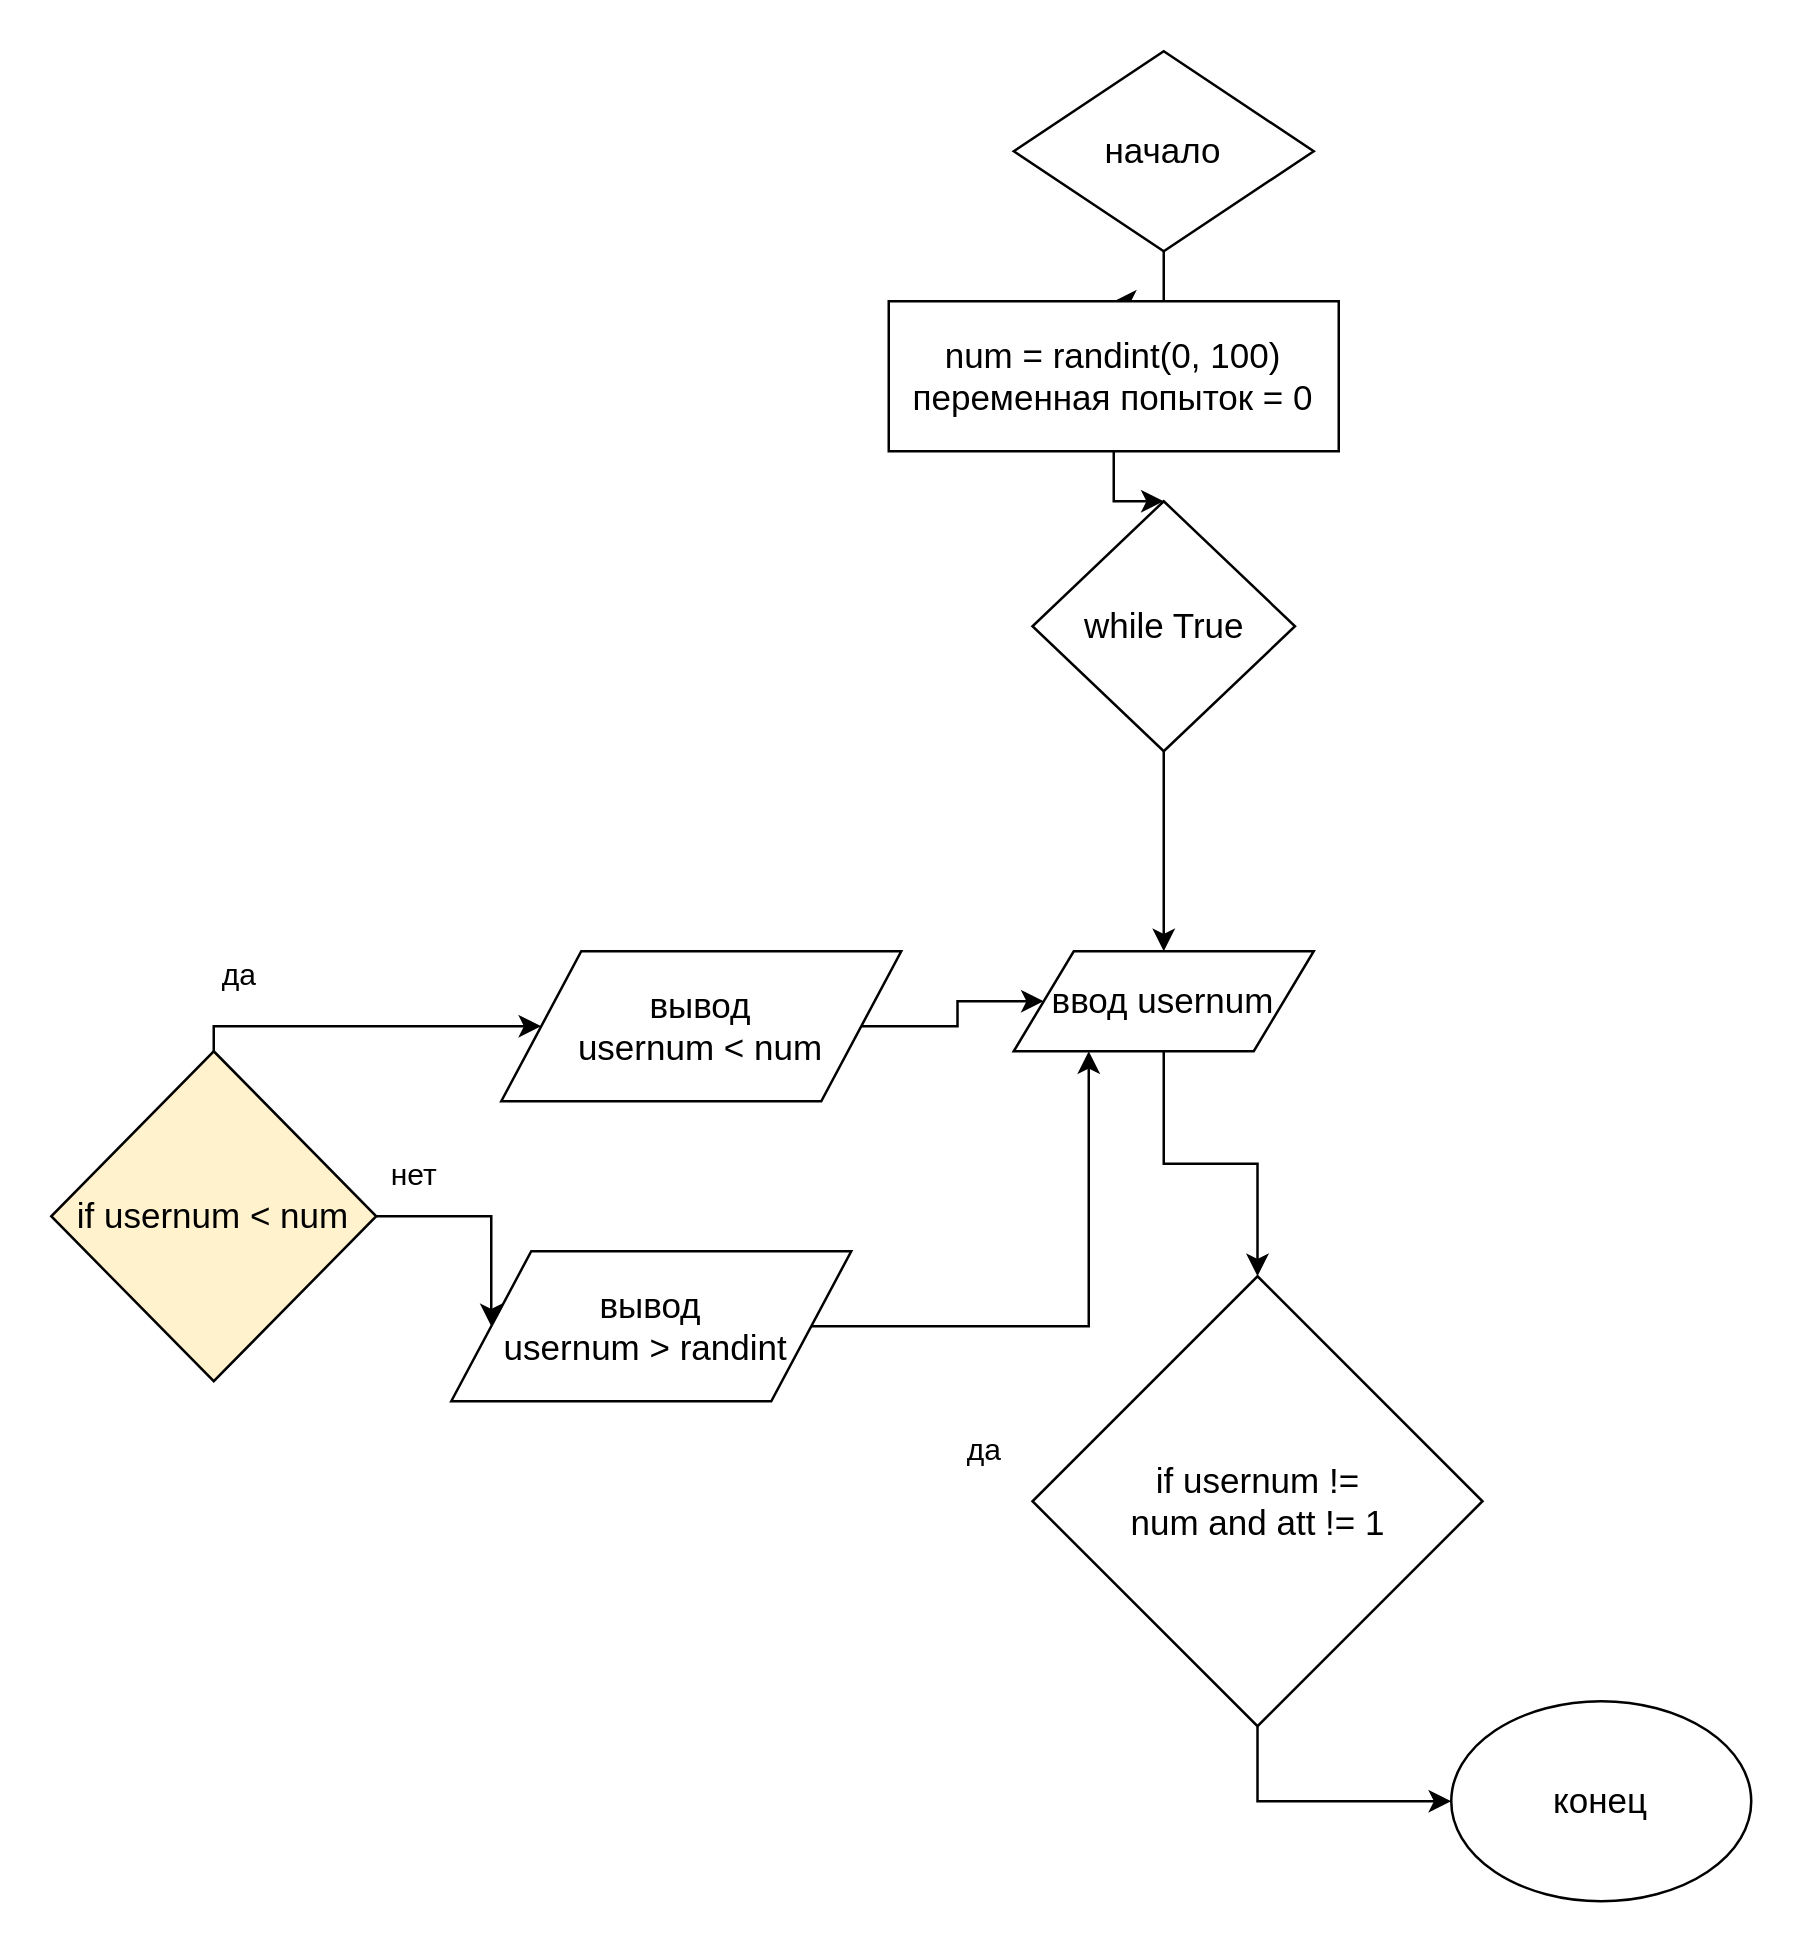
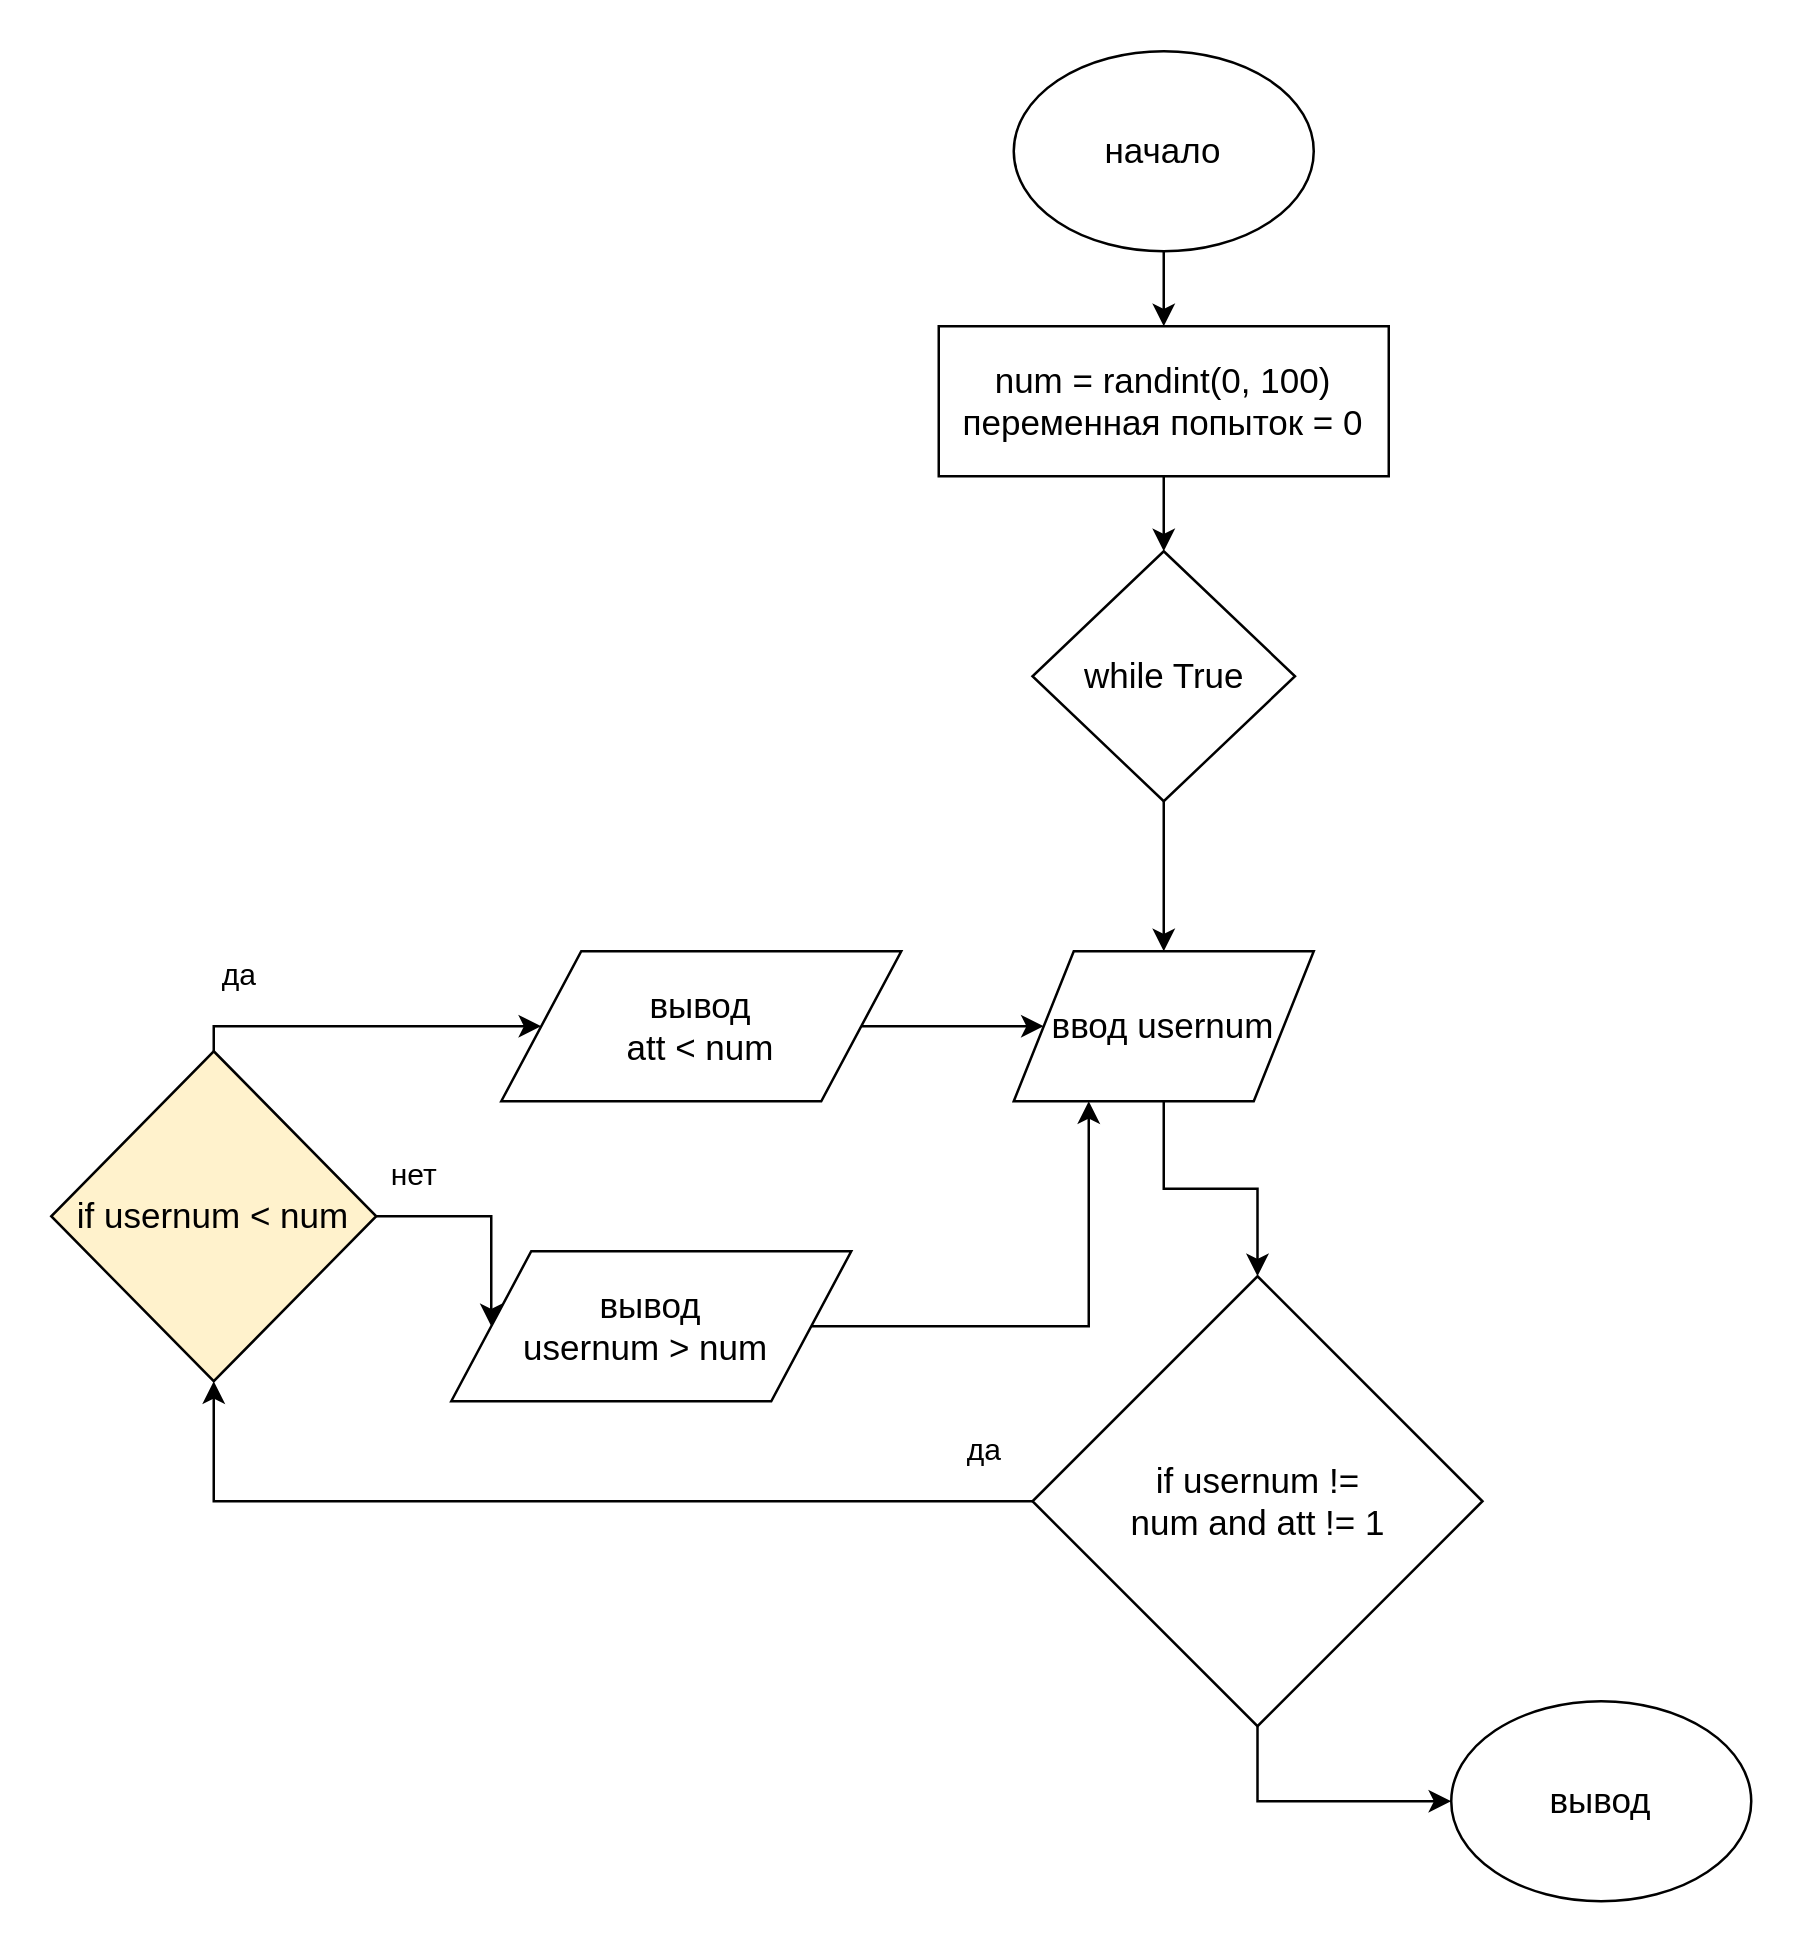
(1164, 151) -> (1164, 151)
(1114, 376) -> (1164, 401)
(1164, 626) -> (1164, 676)
(1164, 1001) -> (1164, 1026)
(701, 1026) -> (701, 1026)
(651, 1326) -> (651, 1326)
none -> (571, 1501)
(1601, 1801) -> (1601, 1801)
